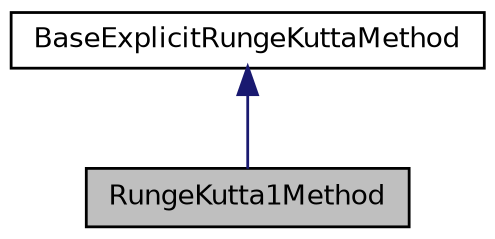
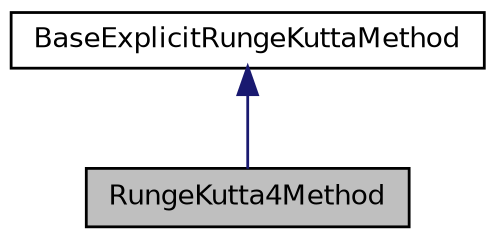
(248, 198) -> (248, 198)
